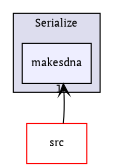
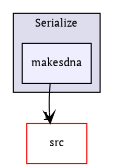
(64, 109) -> (49, 99)
